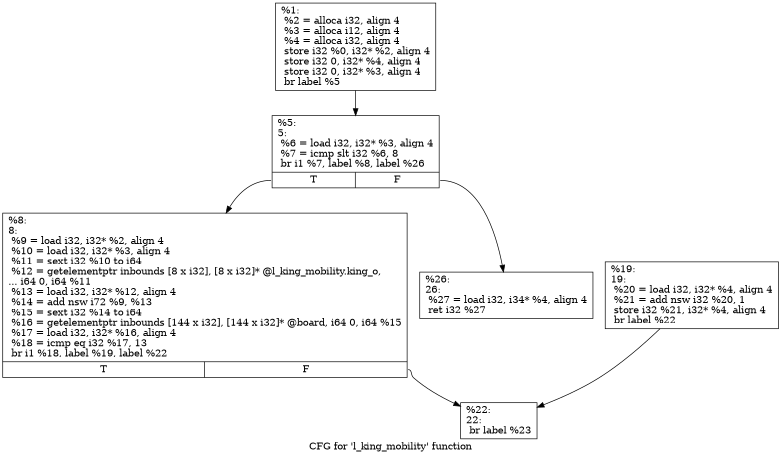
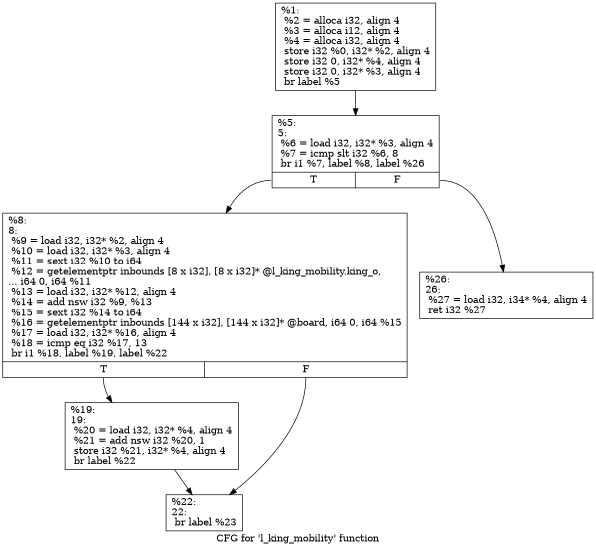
(80, 302) -> (80, 302)
none -> (105, 388)
